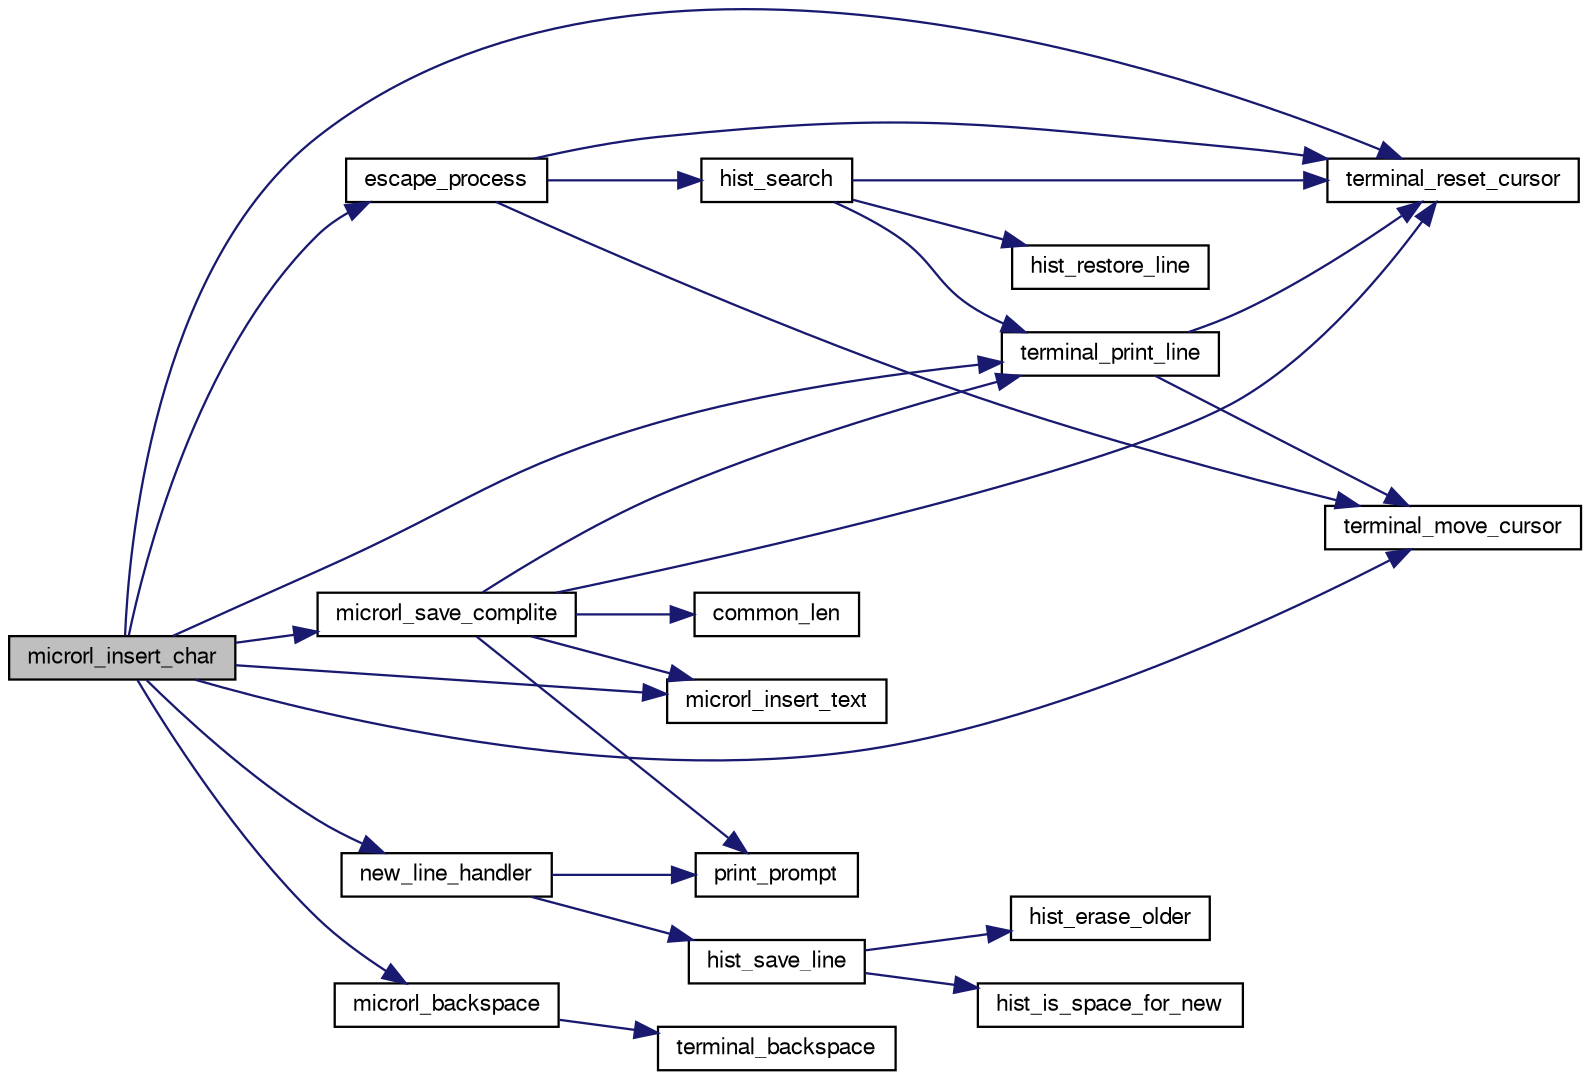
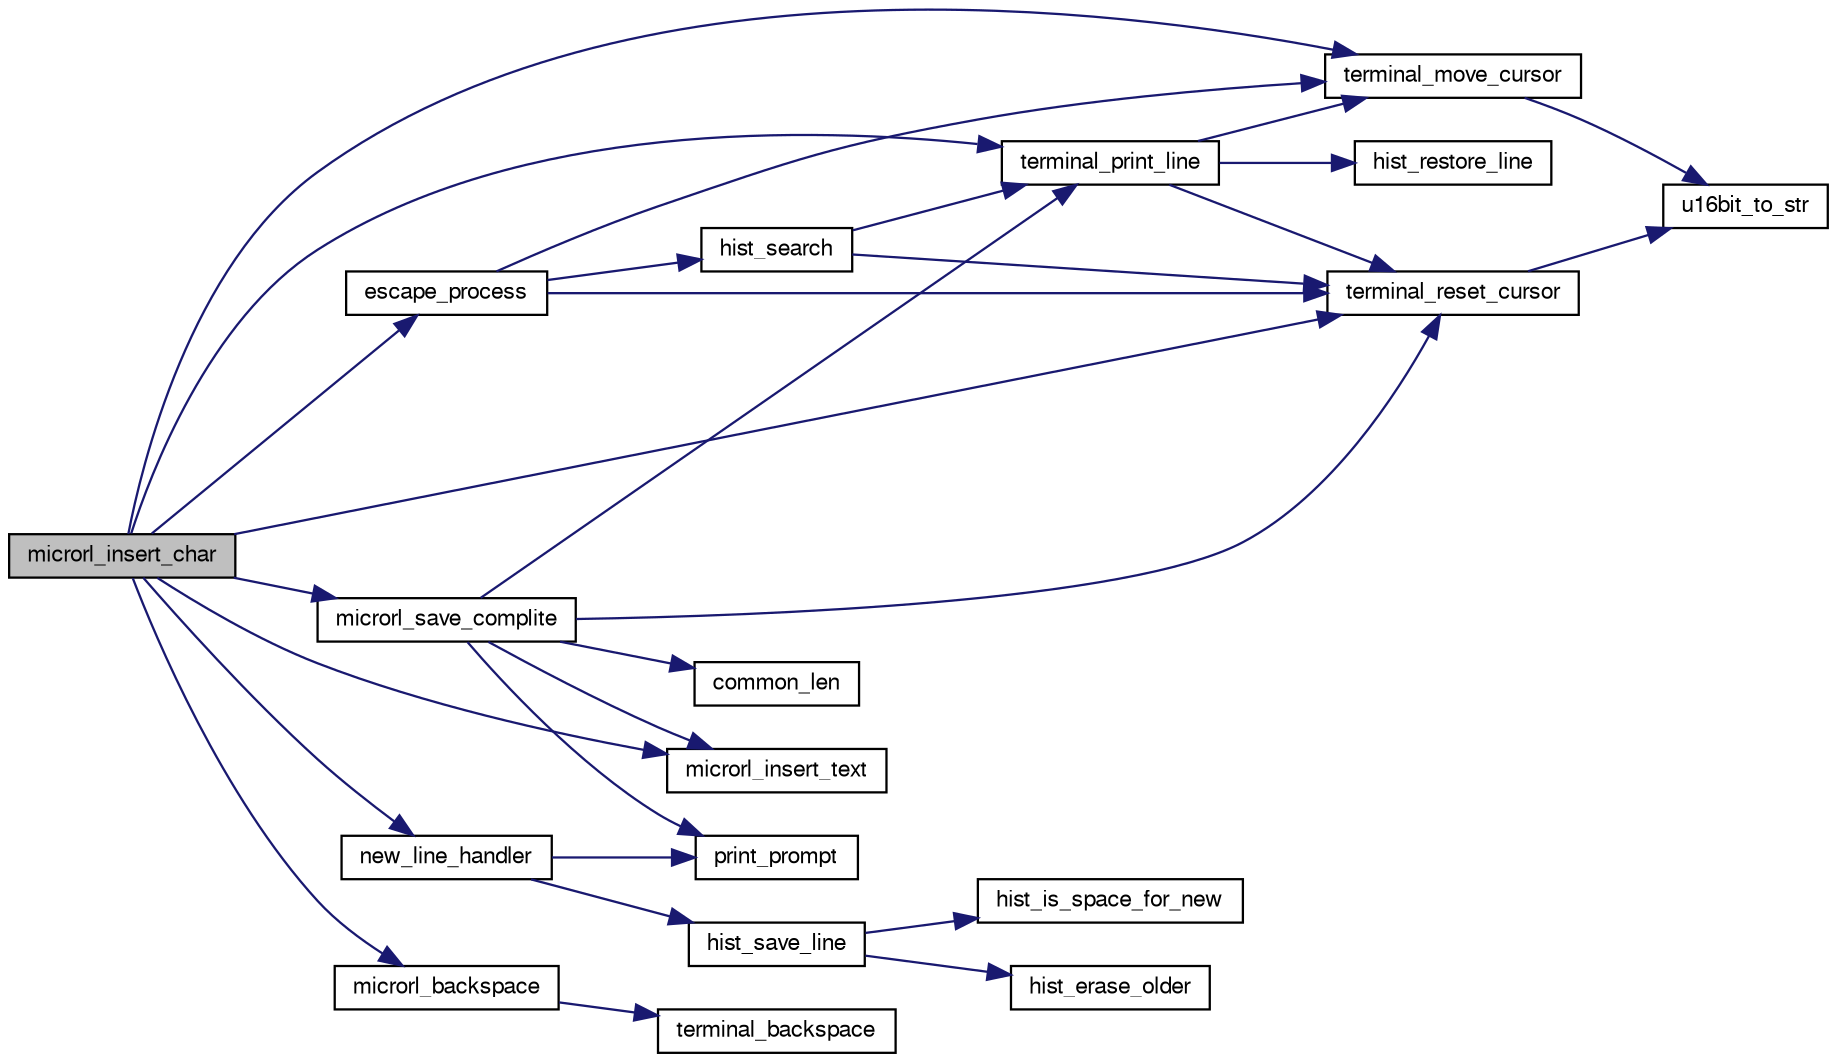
none -> (1746, 206)
(928, 220) -> (1276, 163)
